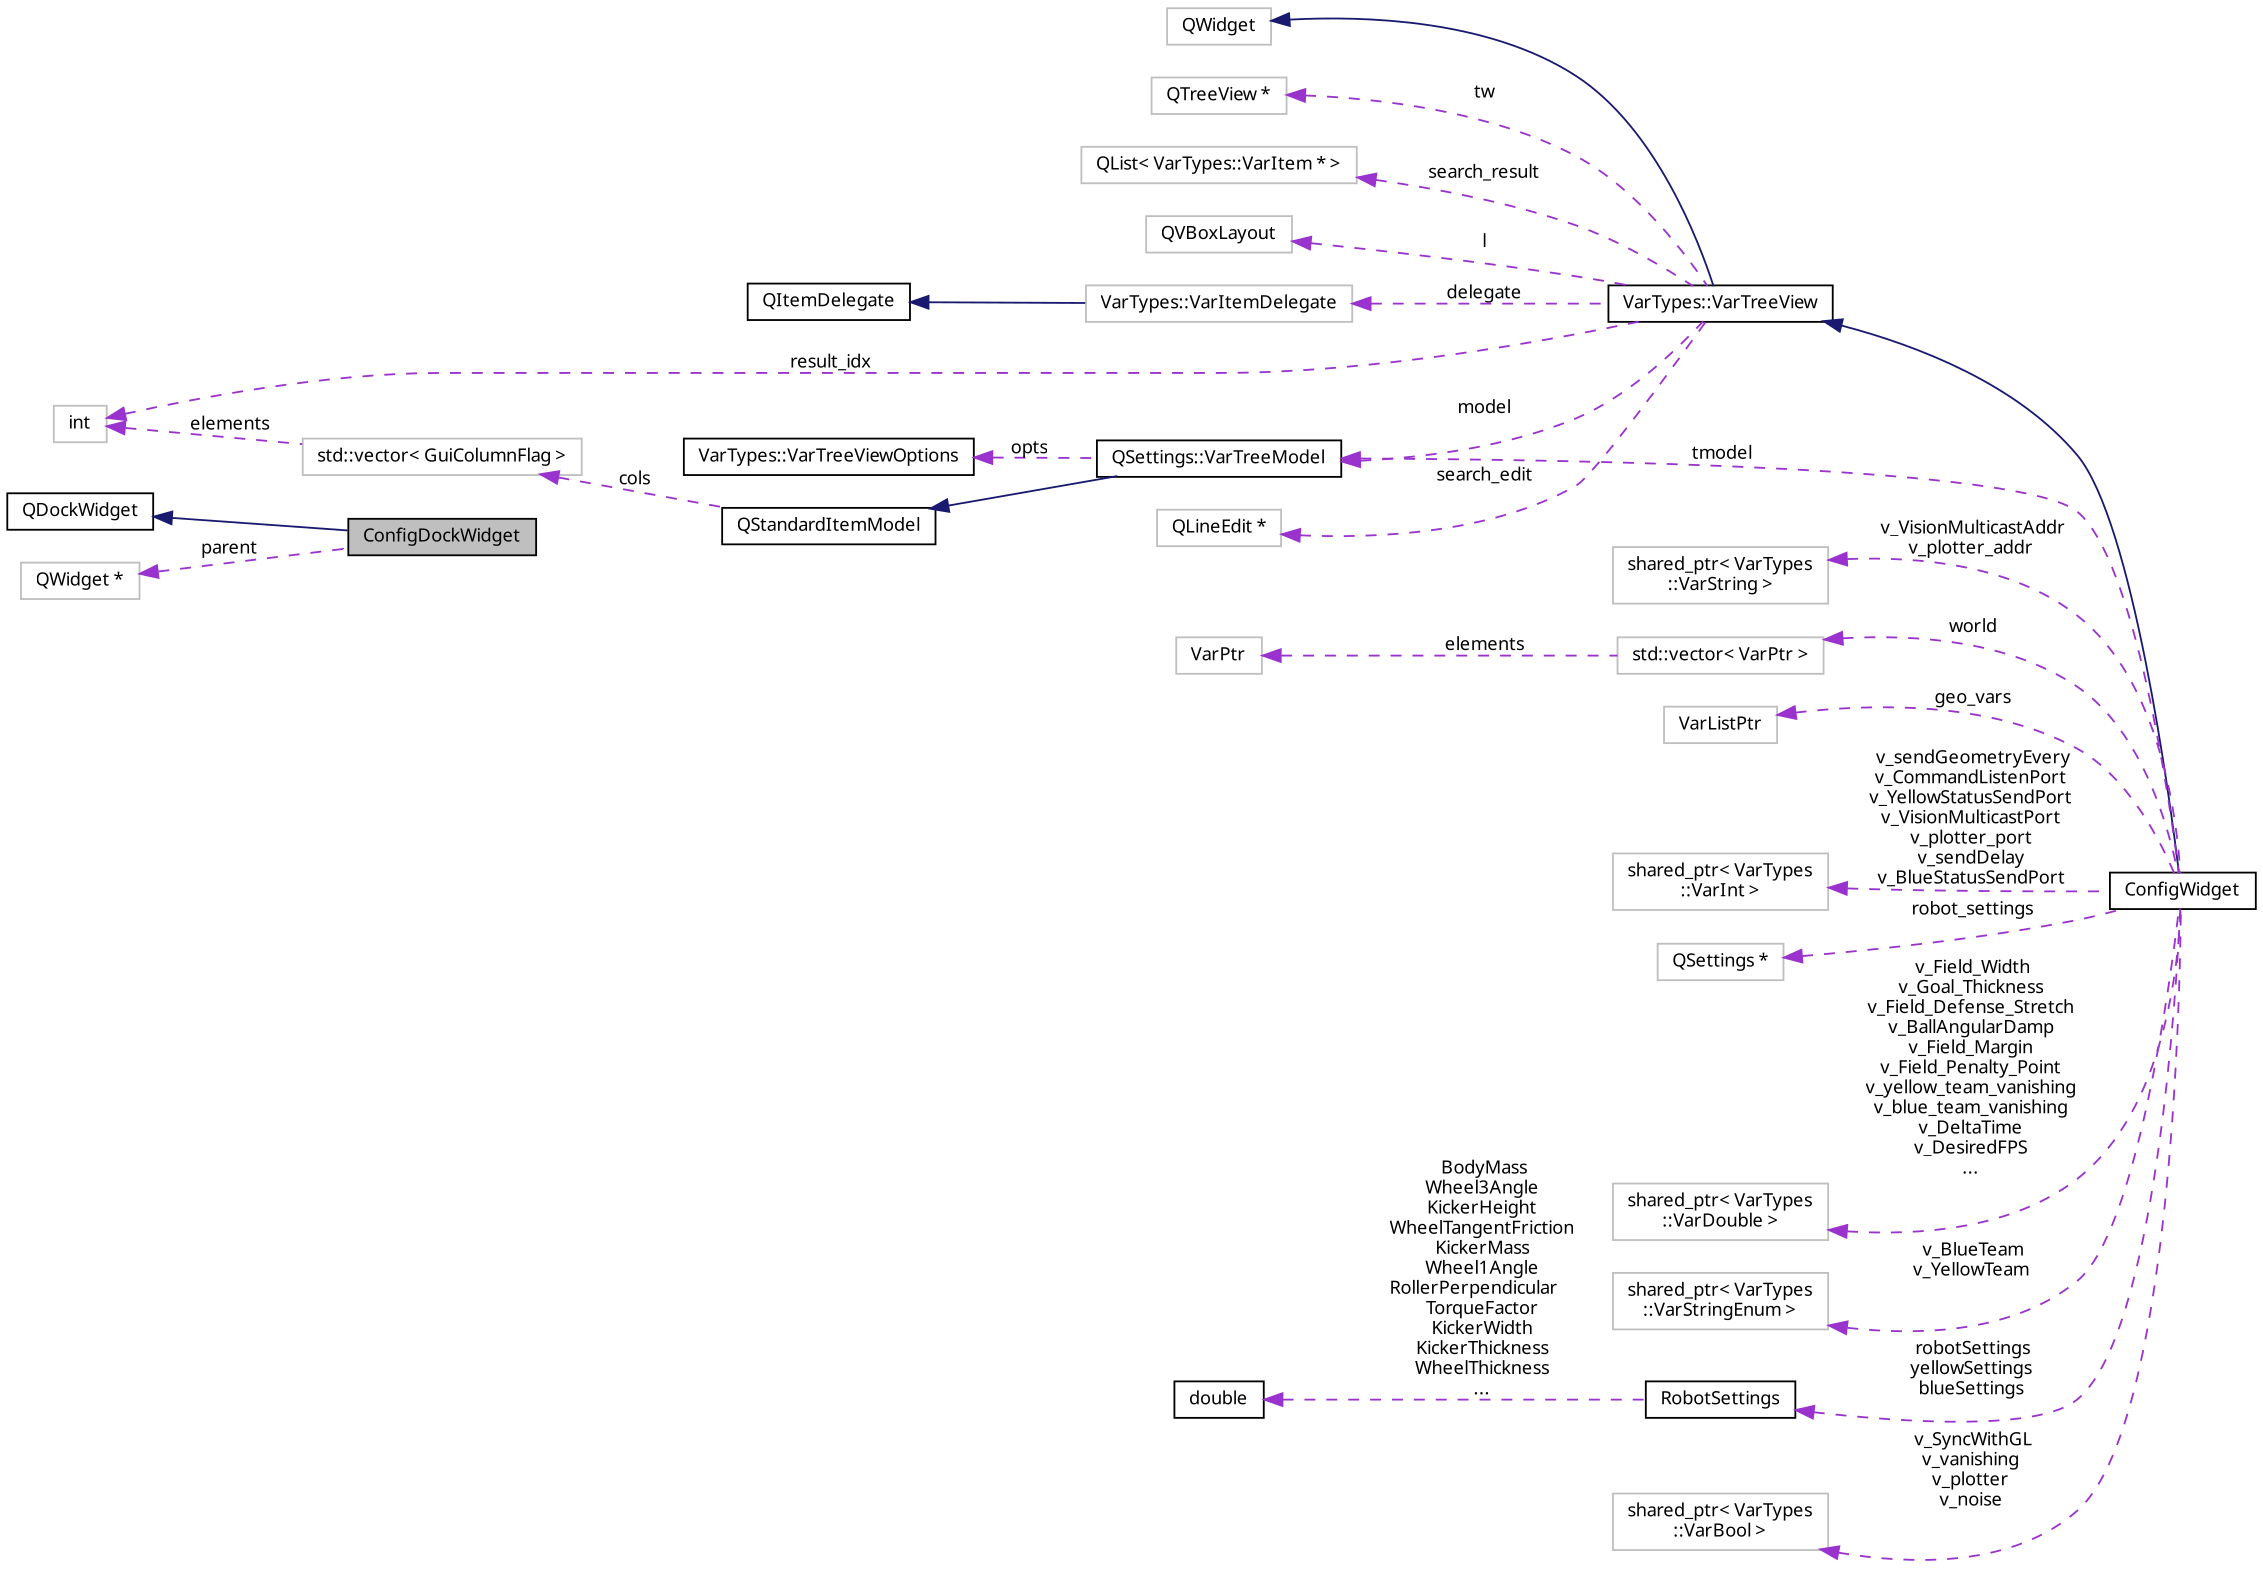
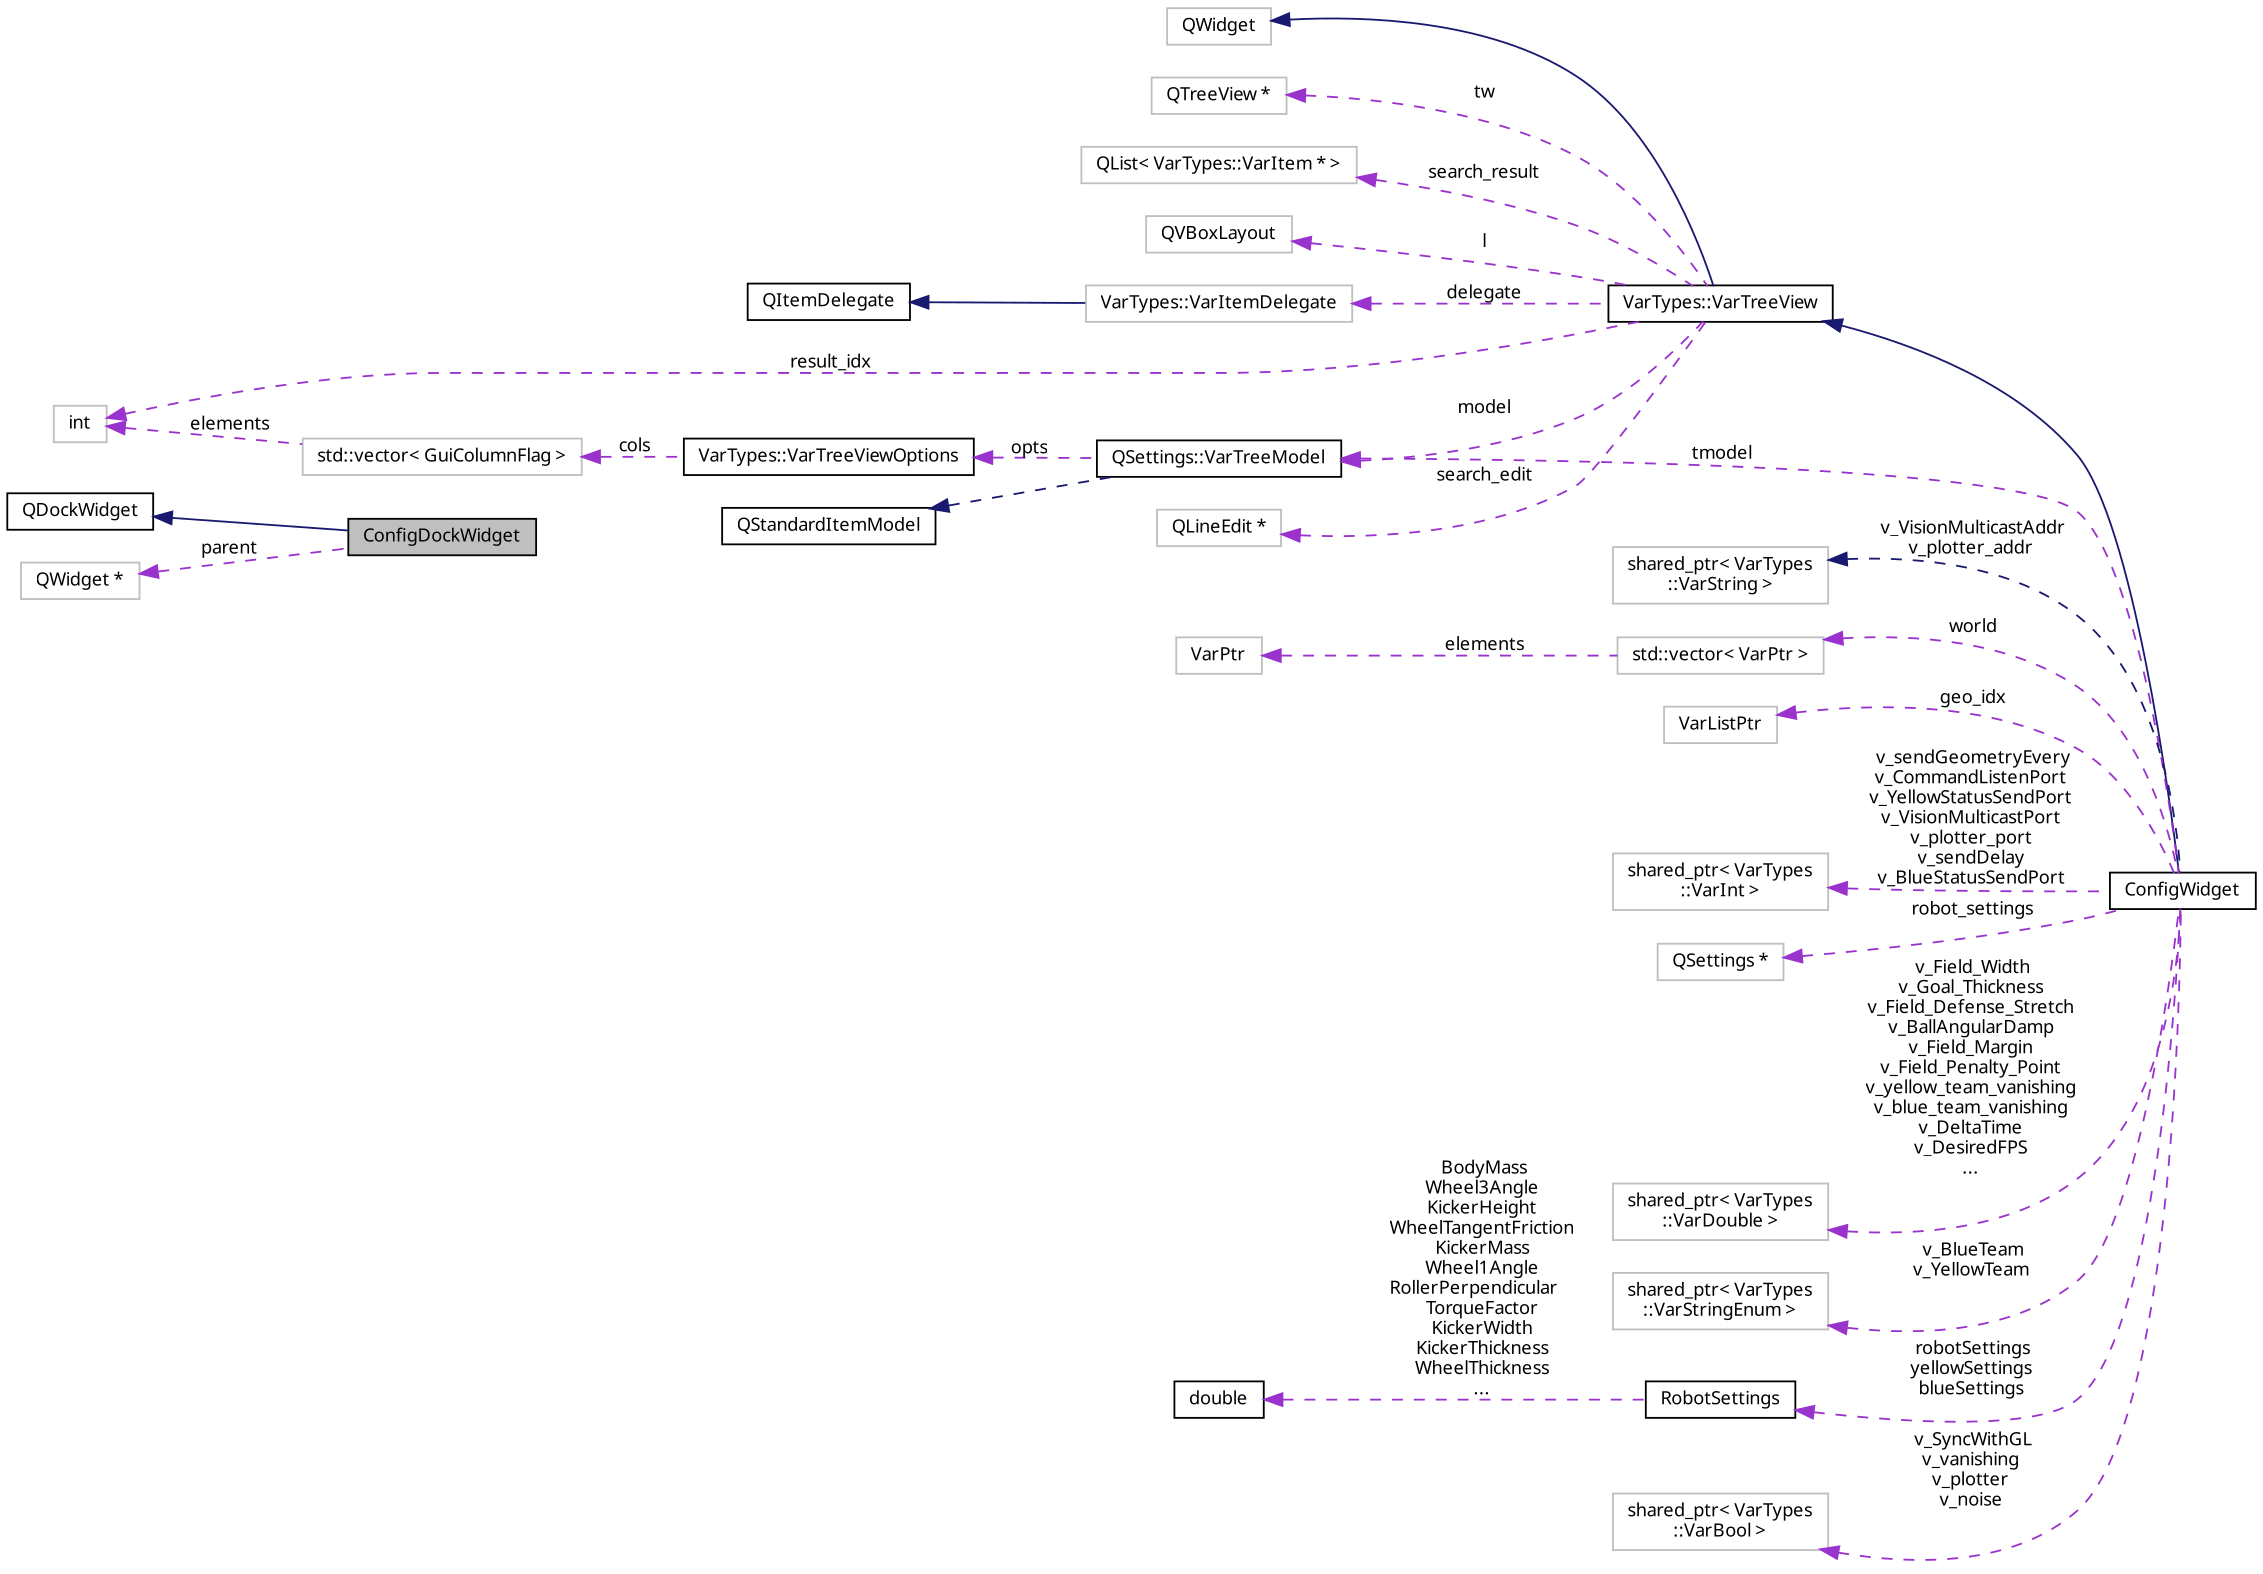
(1033, 491) -> (1033, 491)
(645, 493) -> (642, 457)
(2093, 631) -> (2093, 631)
(1971, 698) -> (1971, 698)
